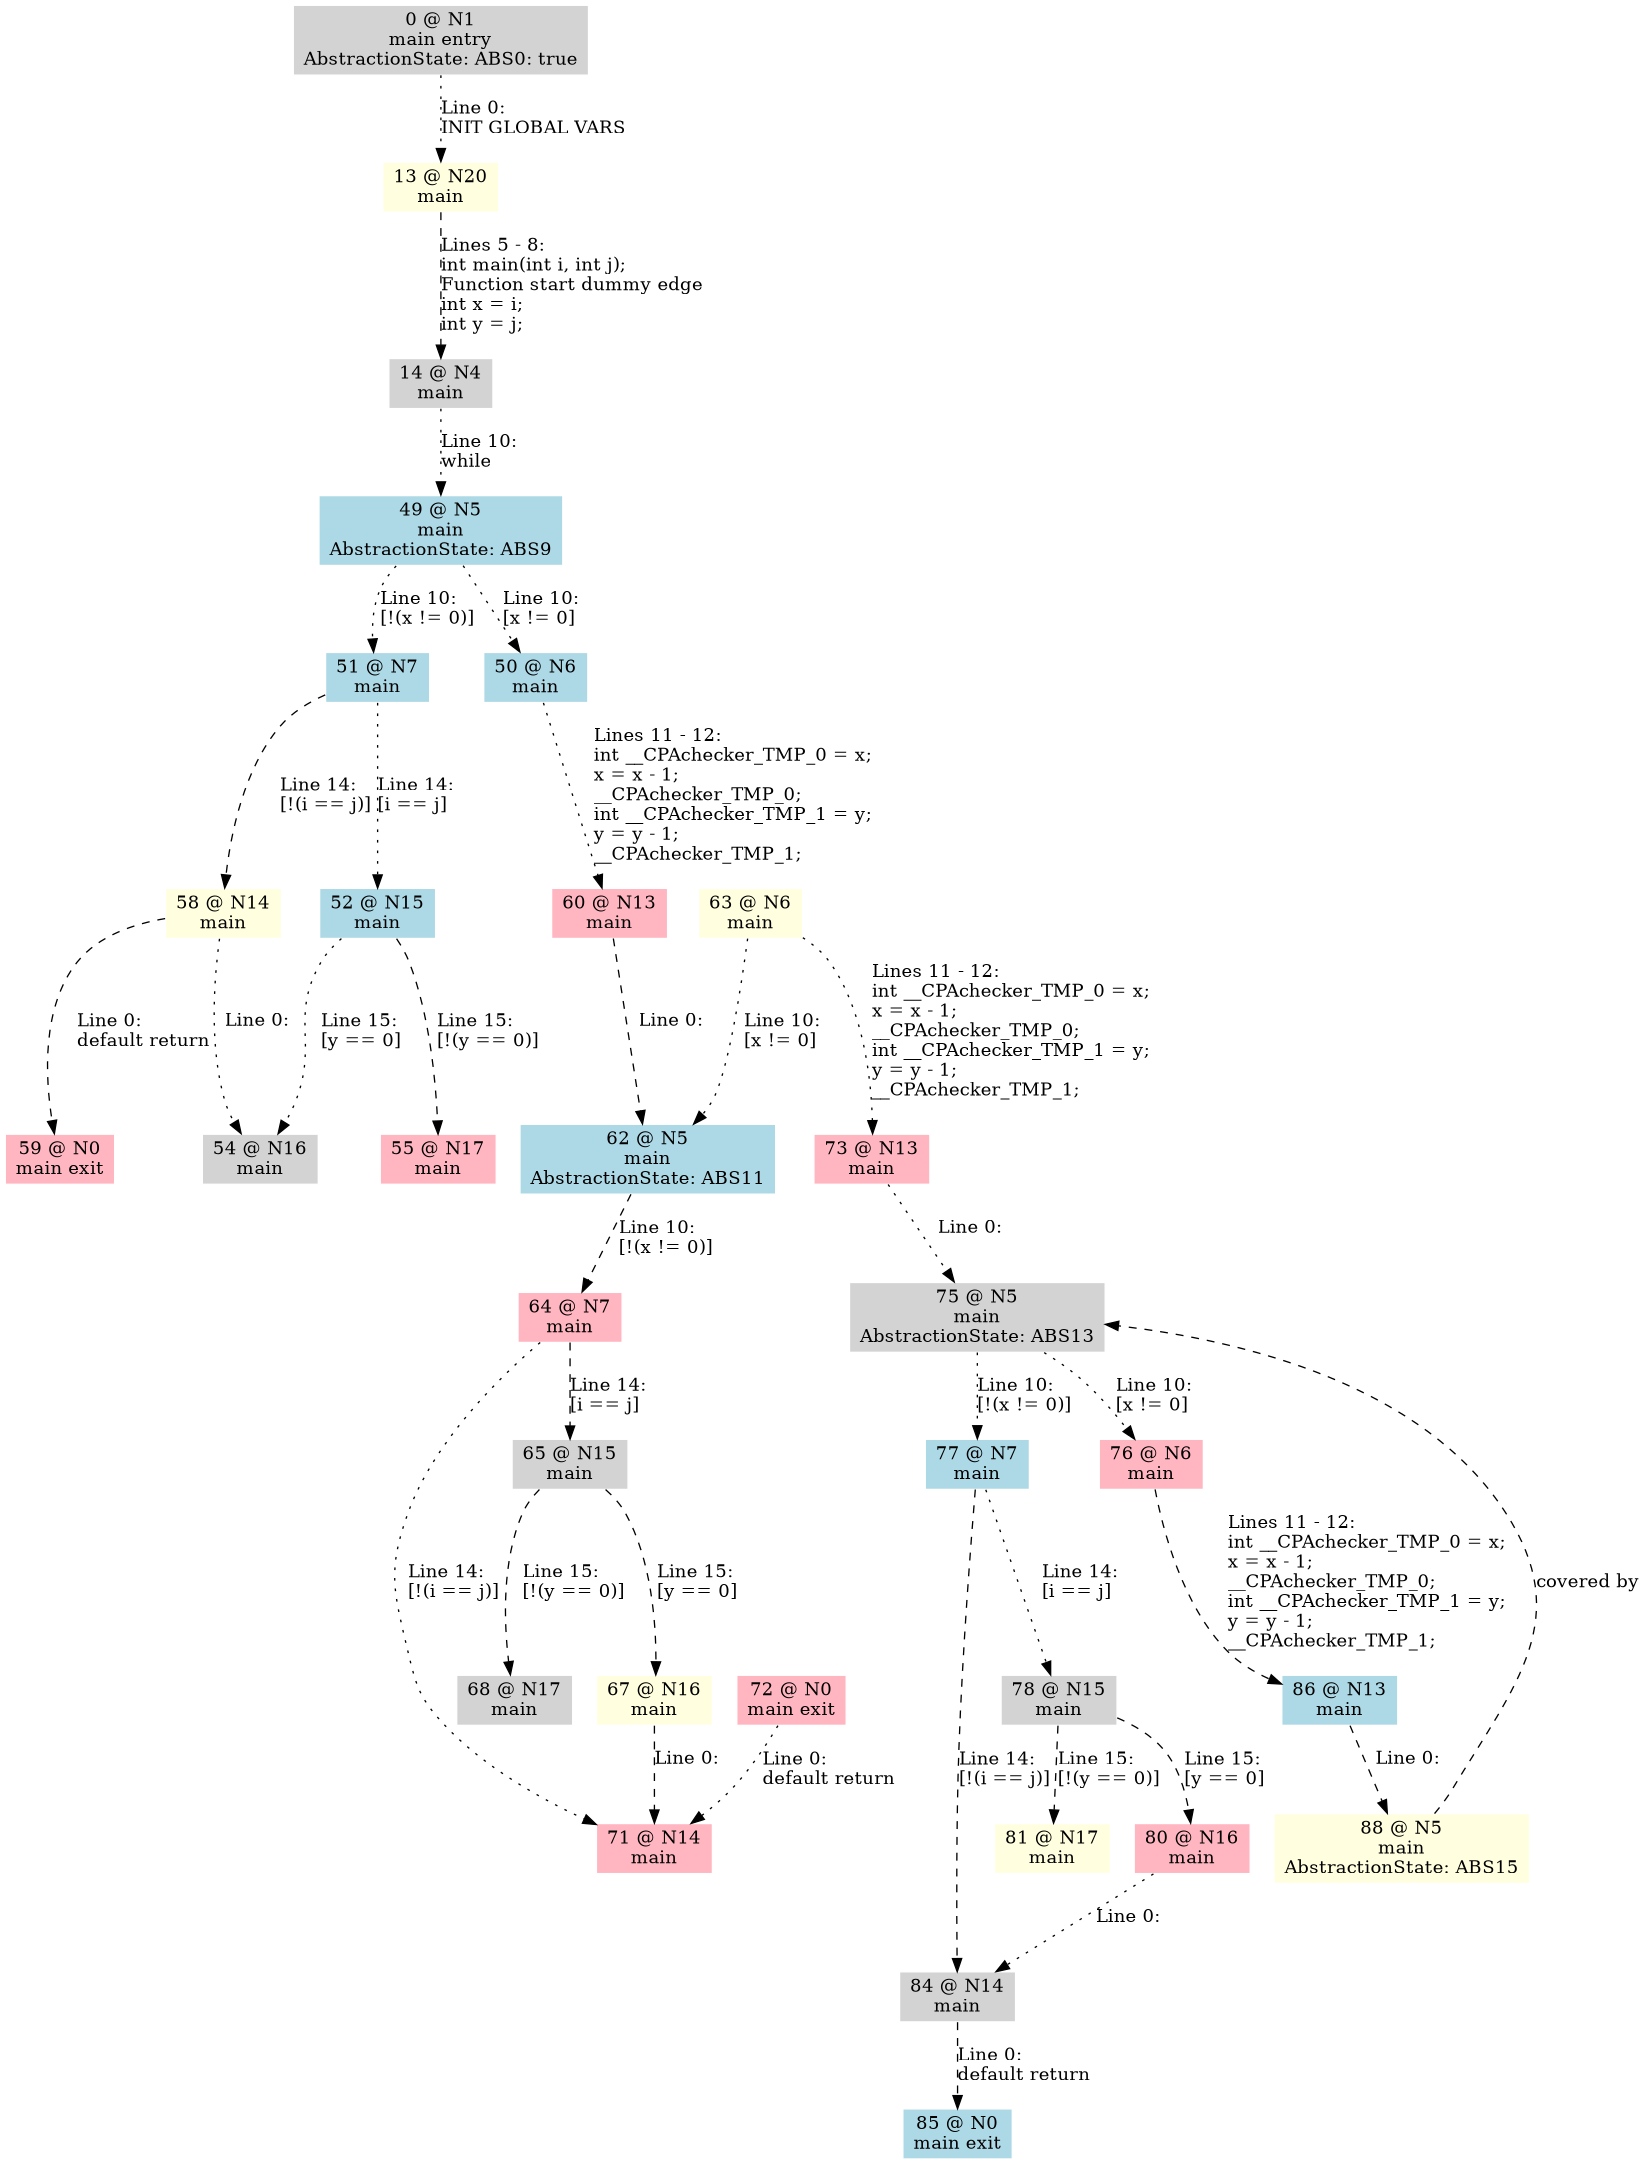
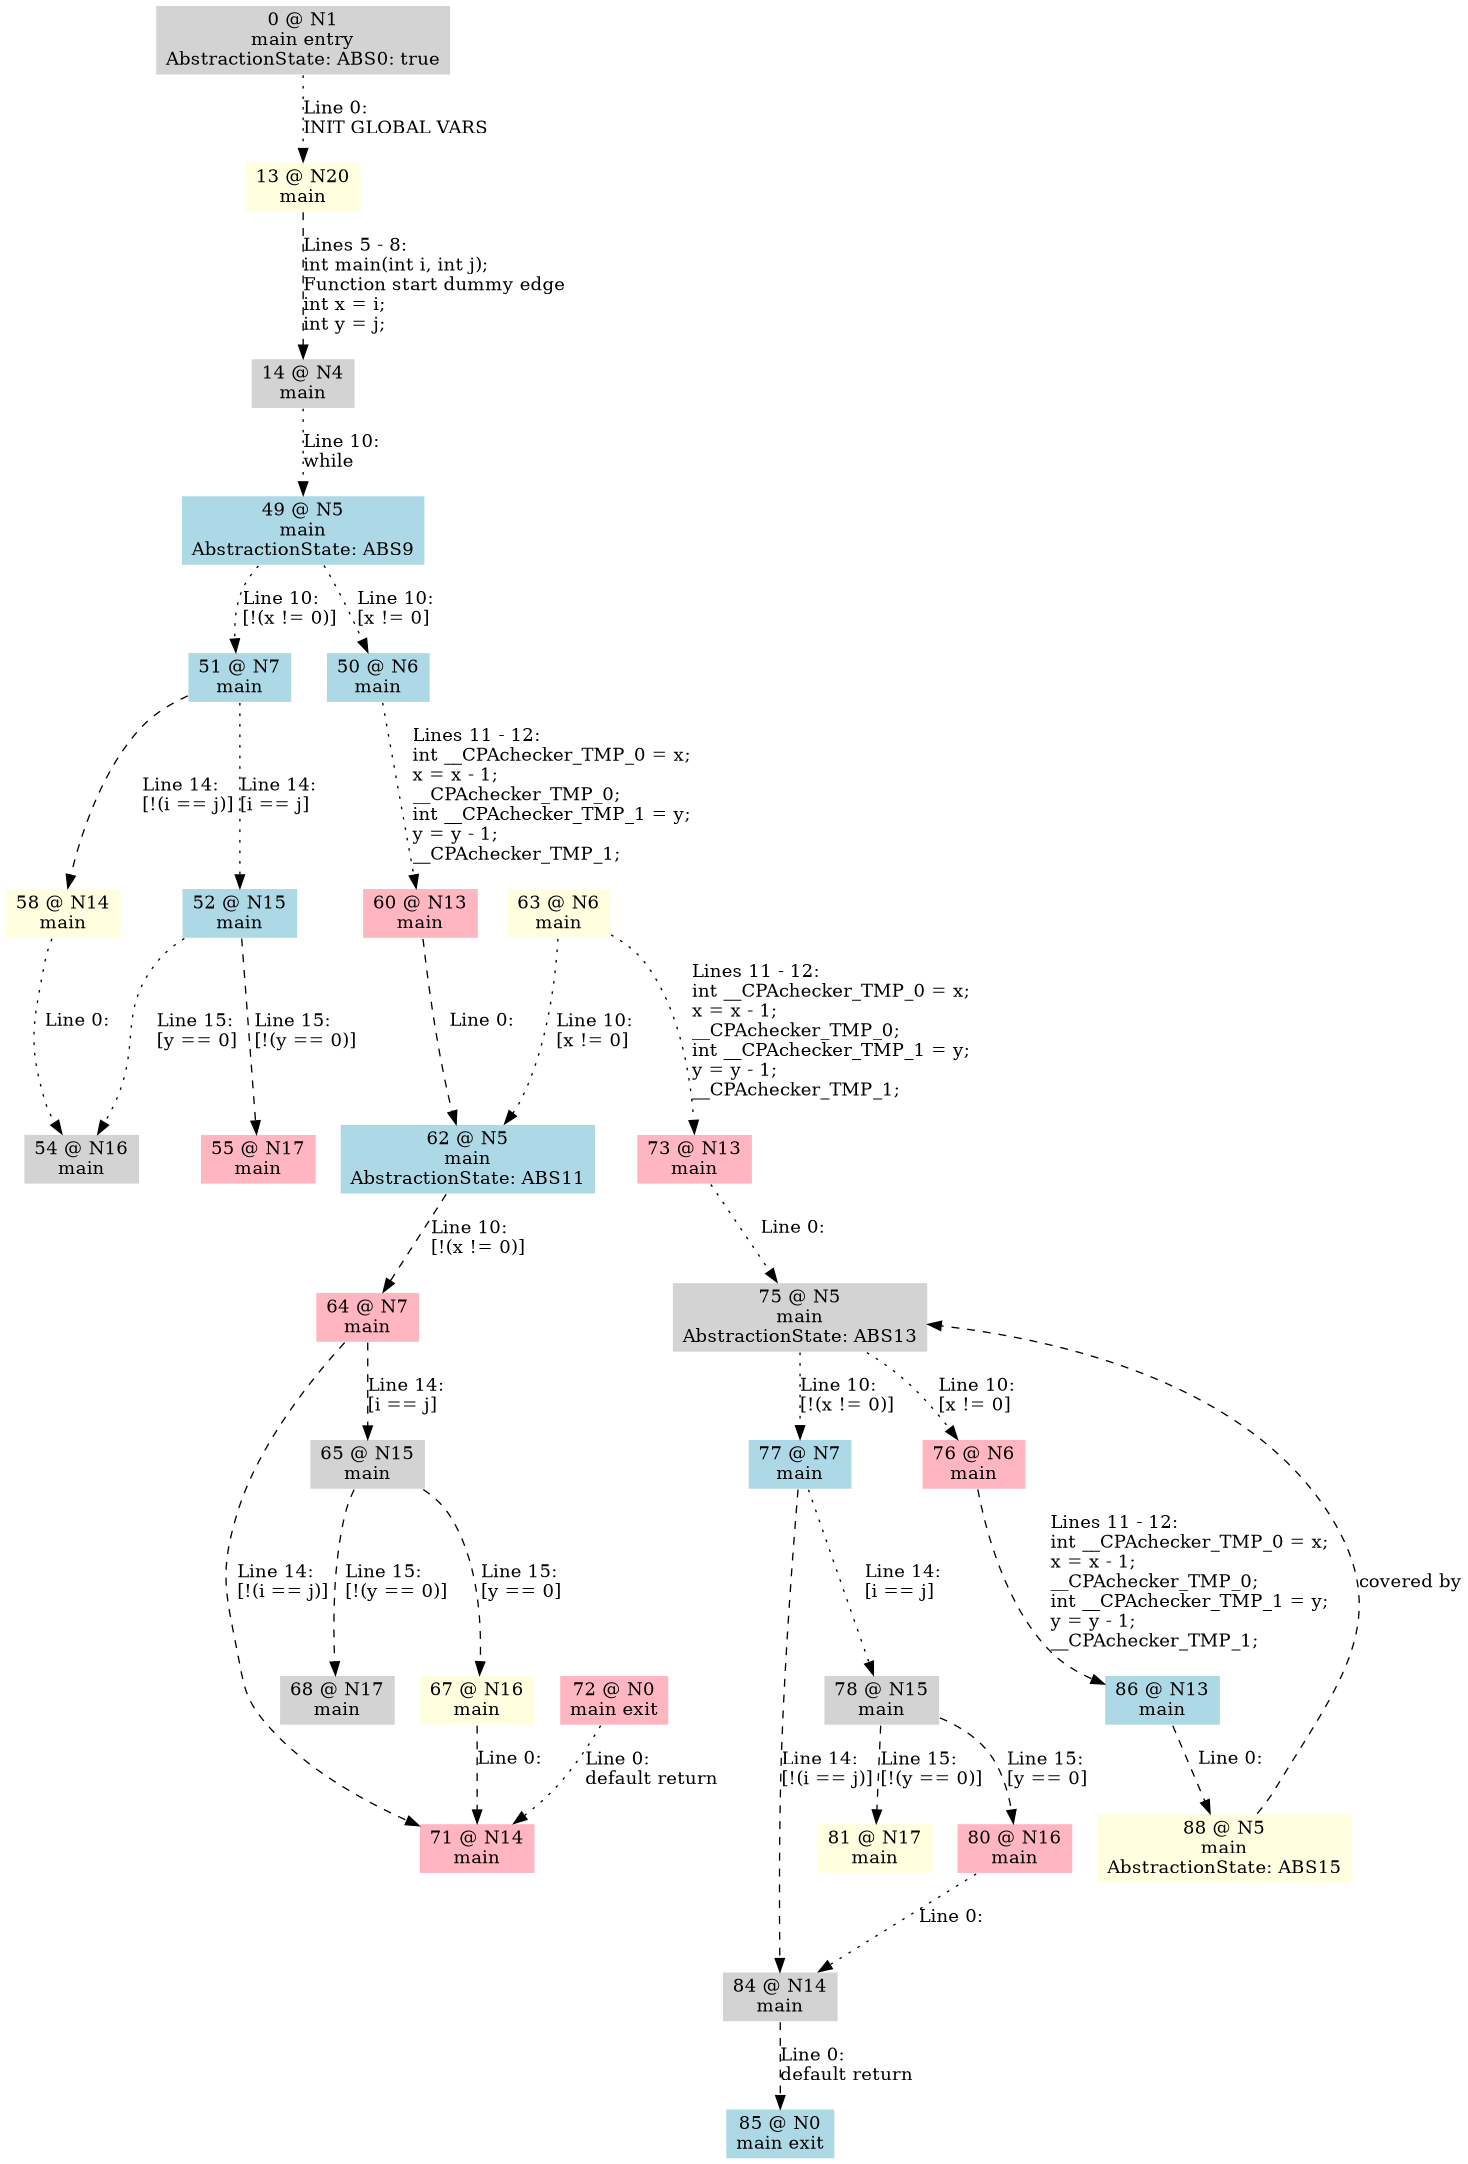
(60, 1159) -> none
(397, 1599) -> (229, 1606)
